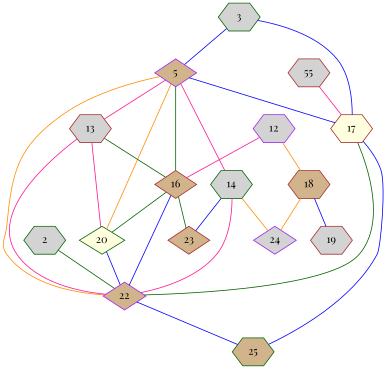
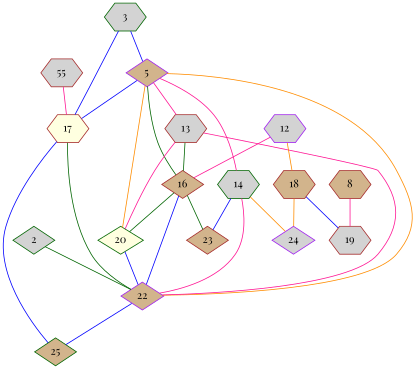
none -> (350, 184)
(45, 240) -> (34, 240)
(253, 352) -> (56, 352)
